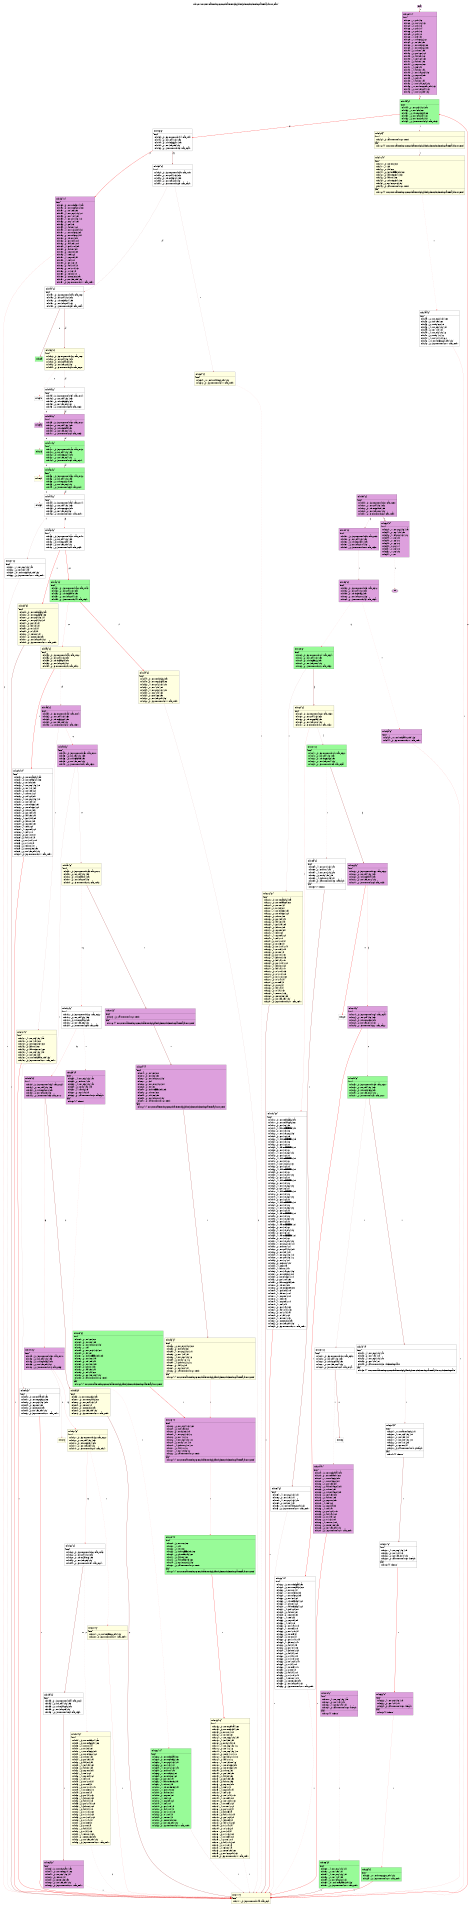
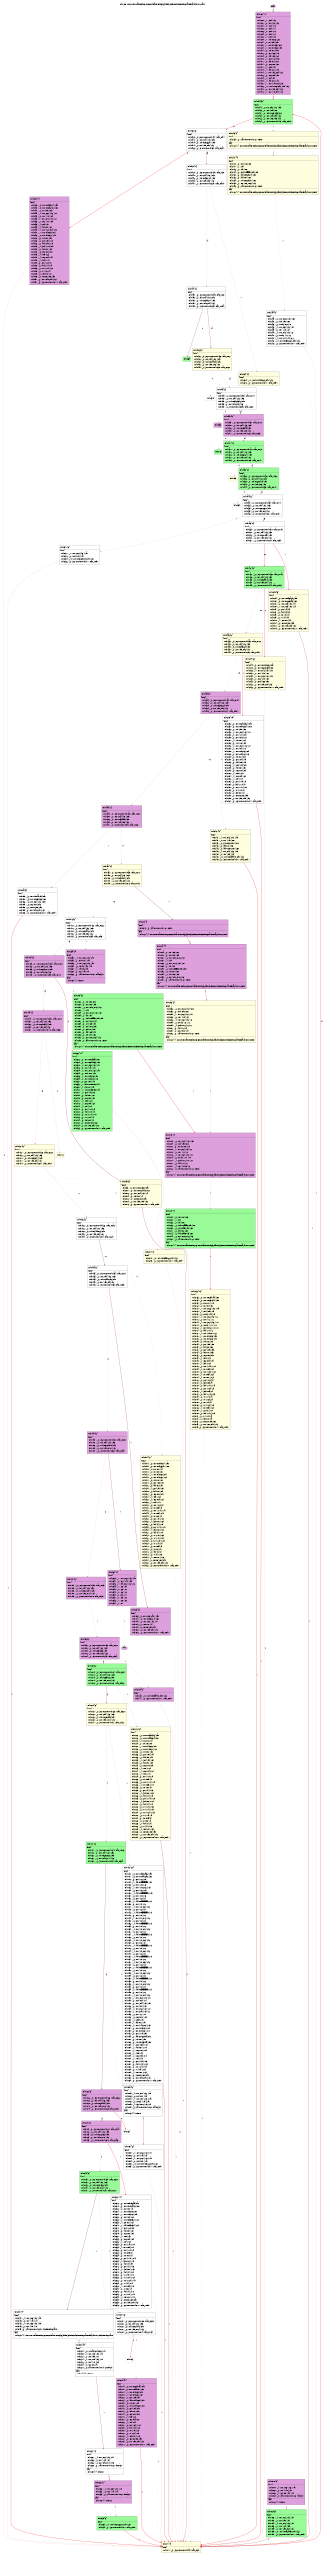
none -> (107, 1359)
